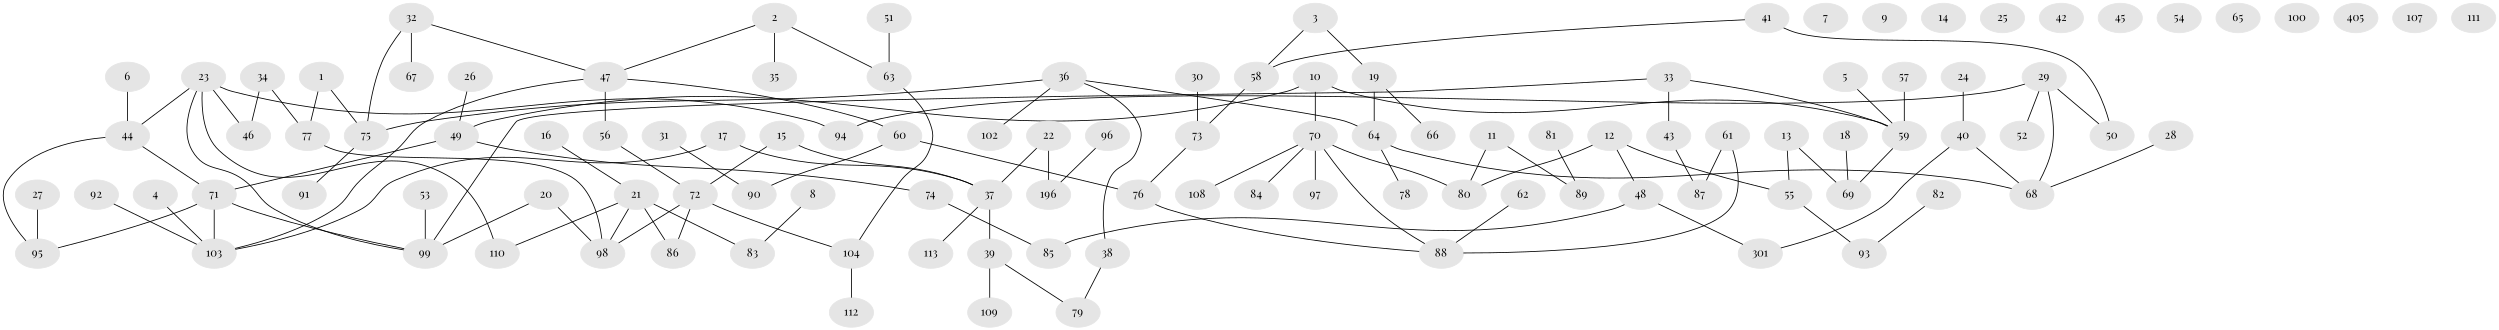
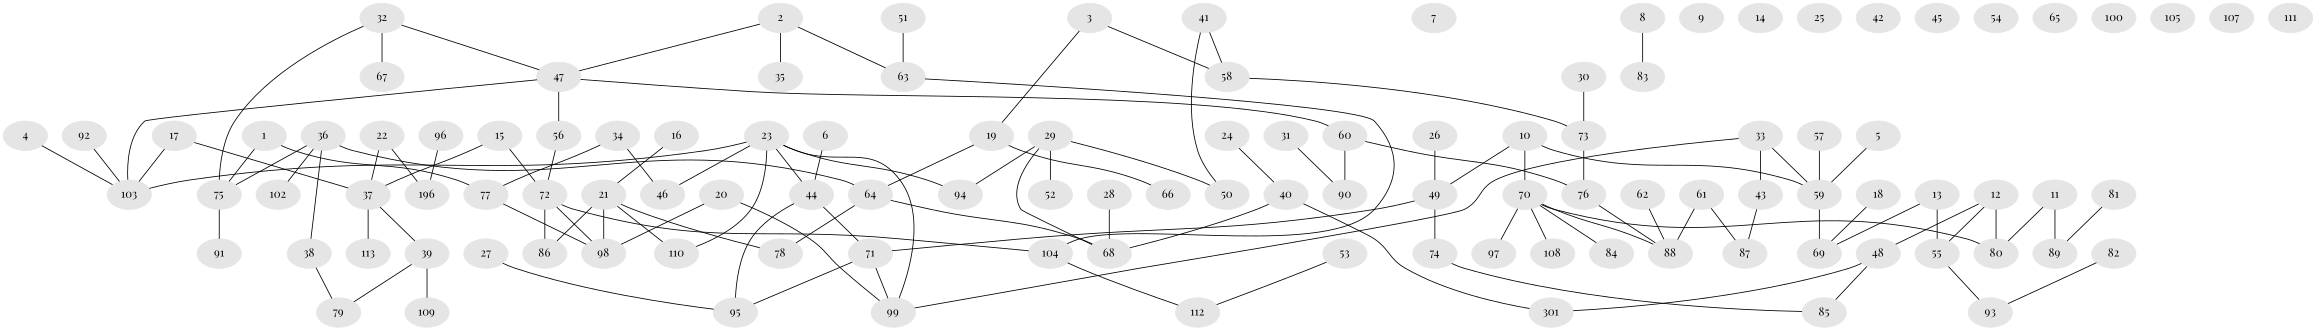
(2356, 18) -> (2173, 18)
(214, 224) -> (328, 167)
(425, 224) -> (1272, 284)
(694, 224) -> (676, 224)
